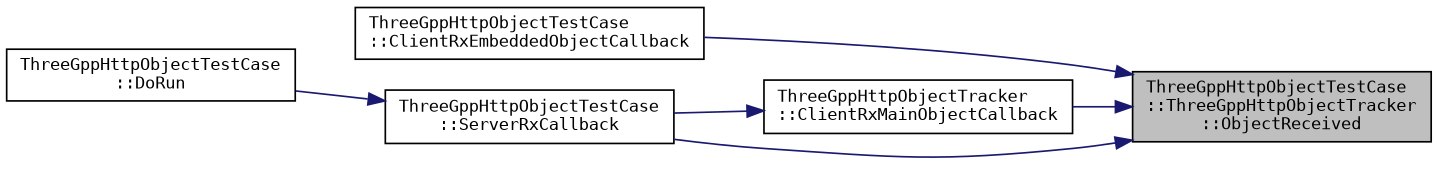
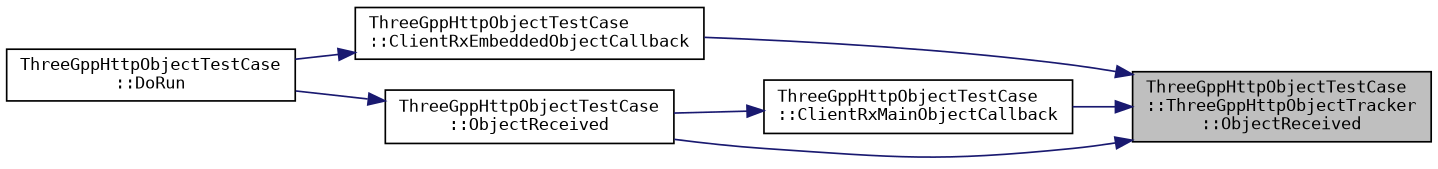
none -> (317, 57)
(918, 107) -> (918, 107)
(530, 117) -> (530, 117)
